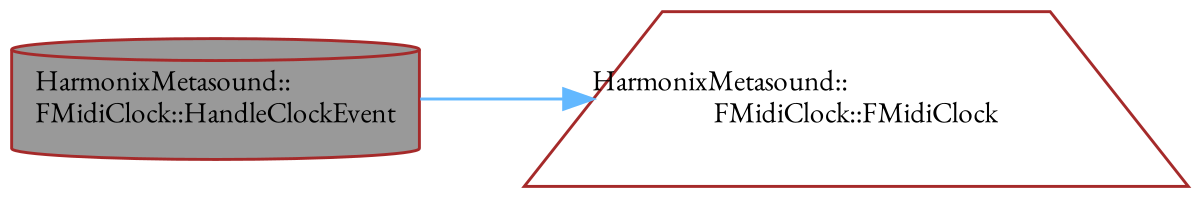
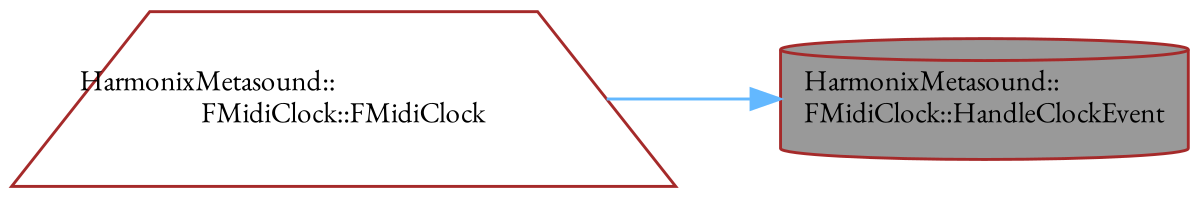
(492, 99) -> (678, 99)
